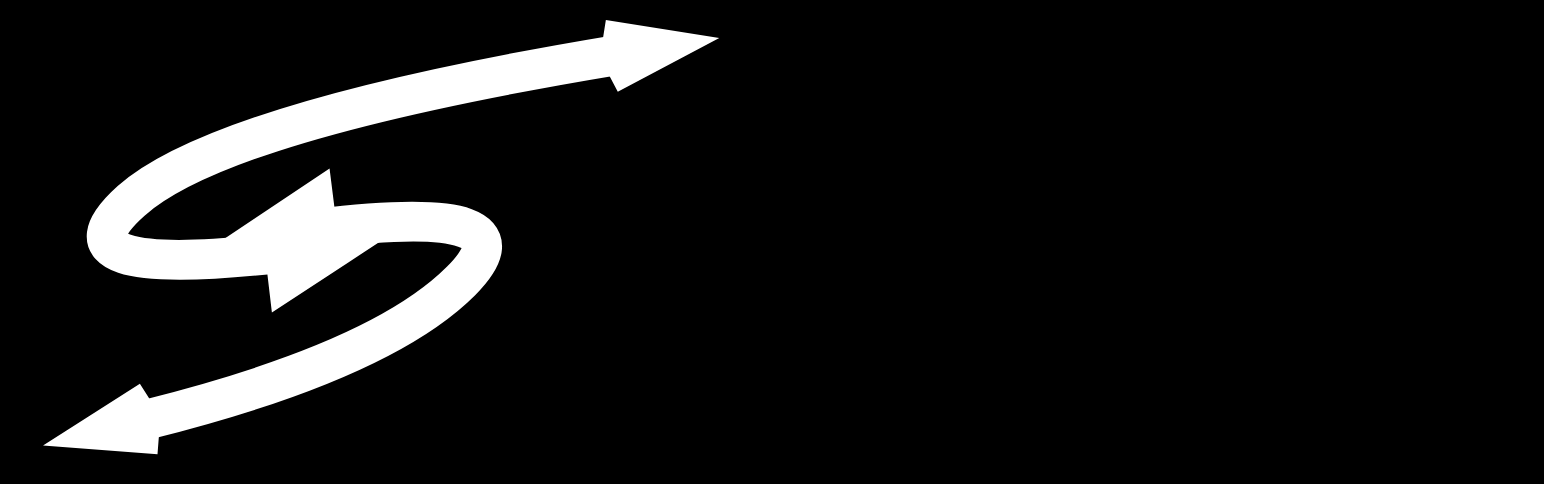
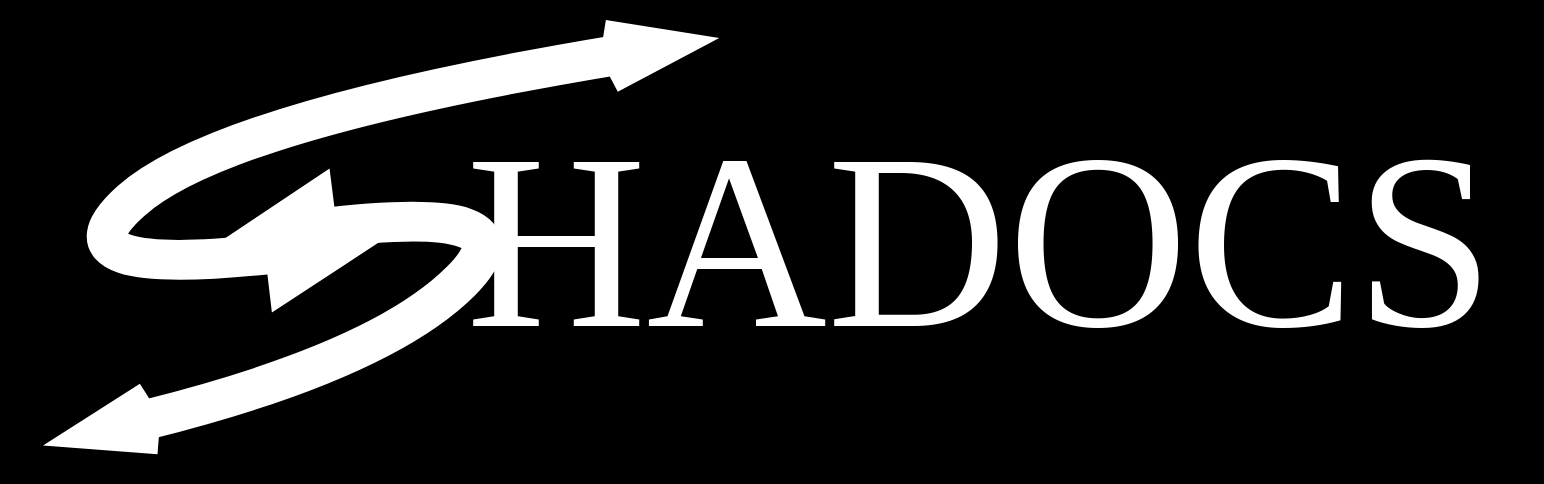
none -> (981, 241)
